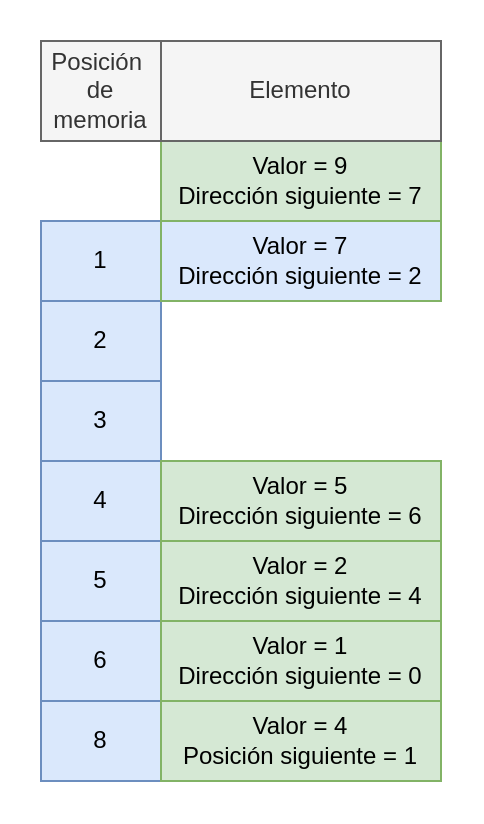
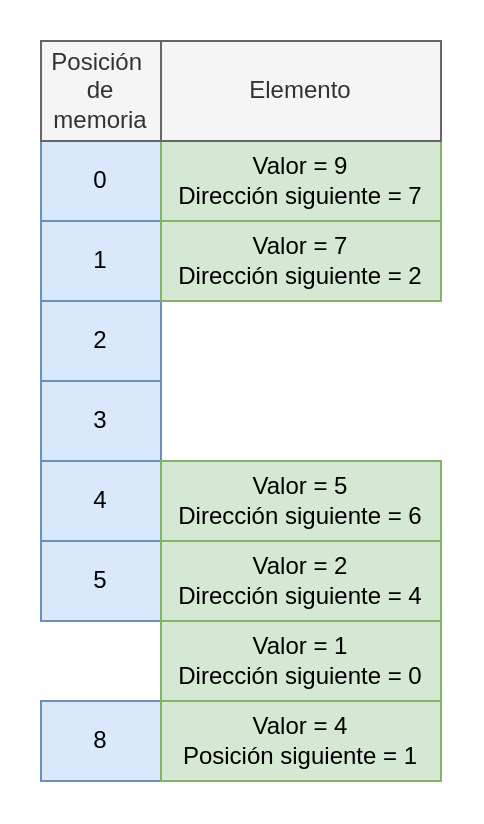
none -> (101, 181)
(301, 261) -> (301, 261)
(101, 661) -> none
